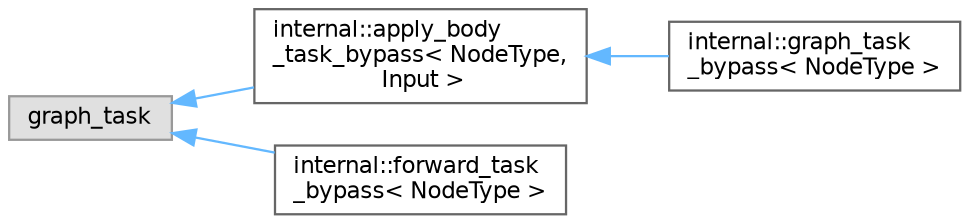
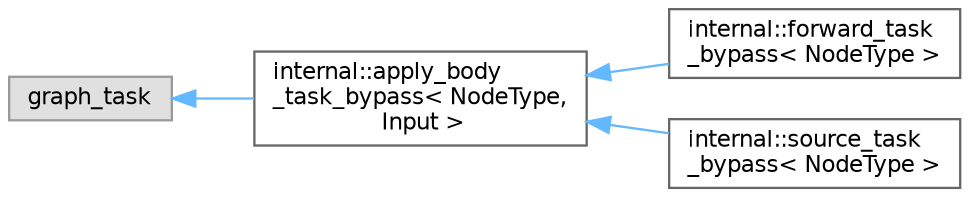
(815, 56) -> (815, 154)
(235, 145) -> (639, 68)
